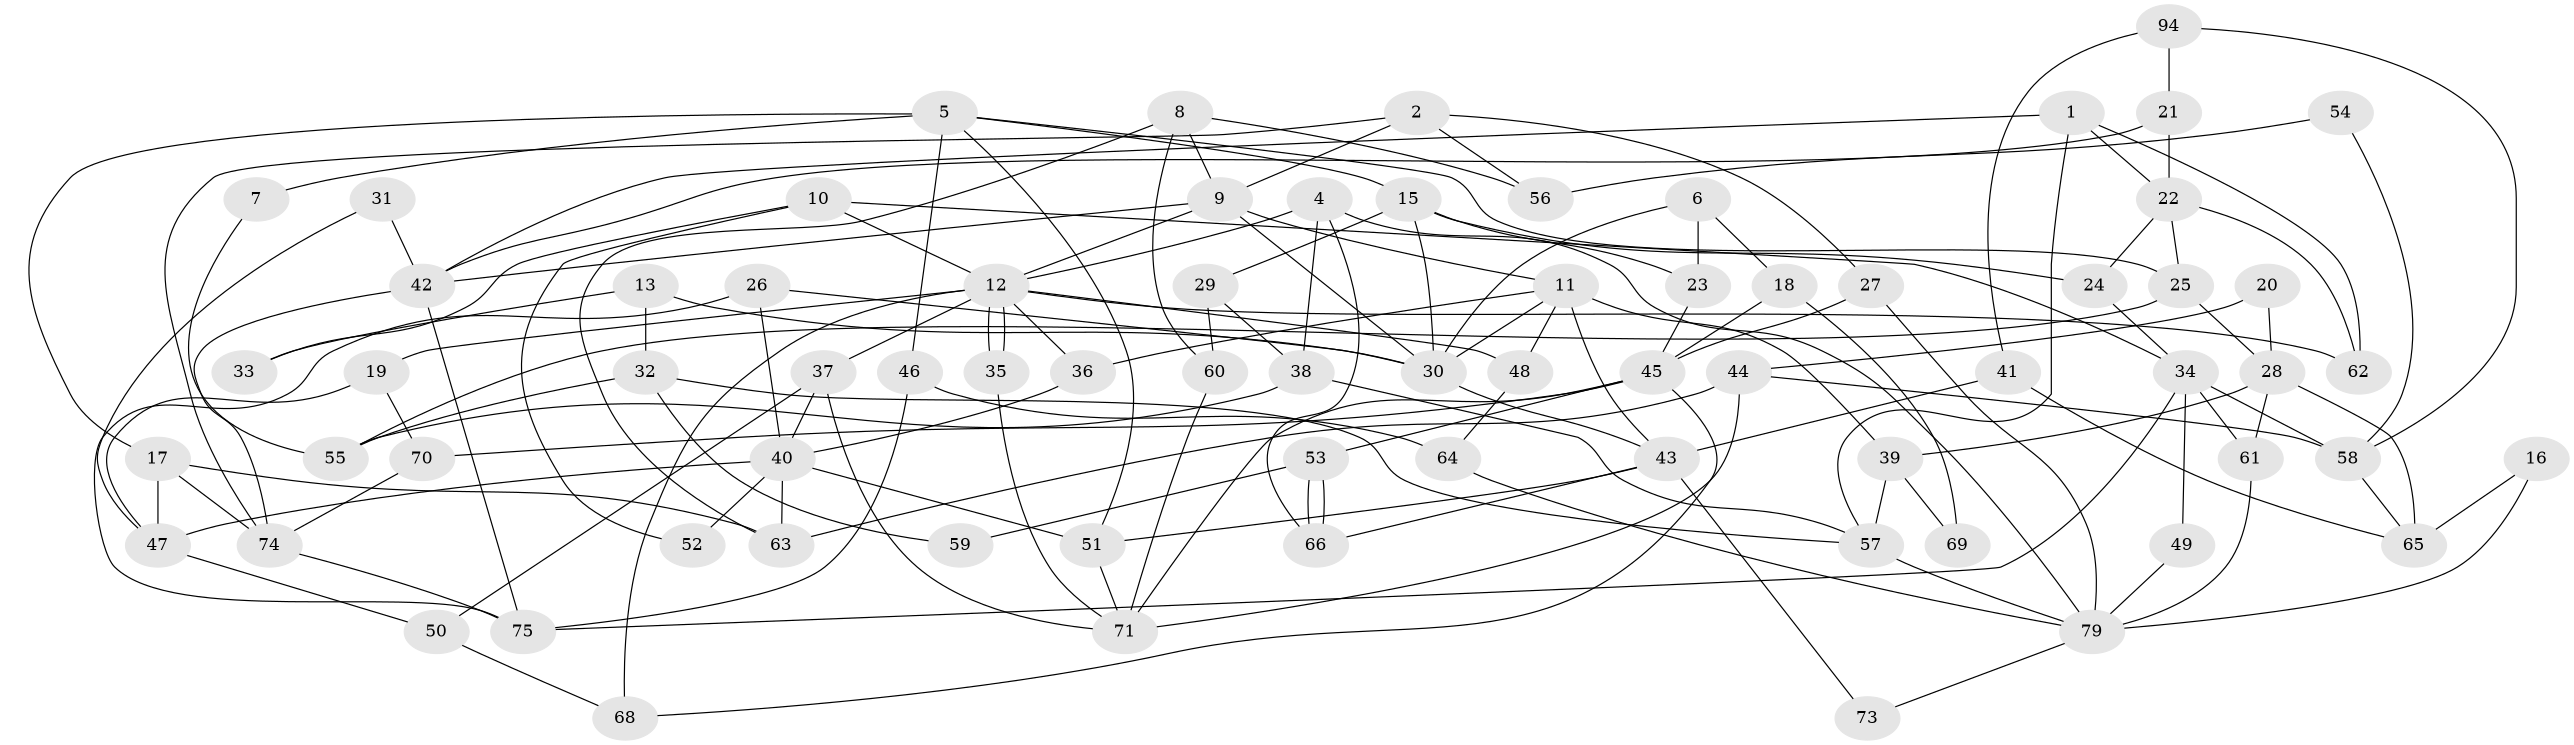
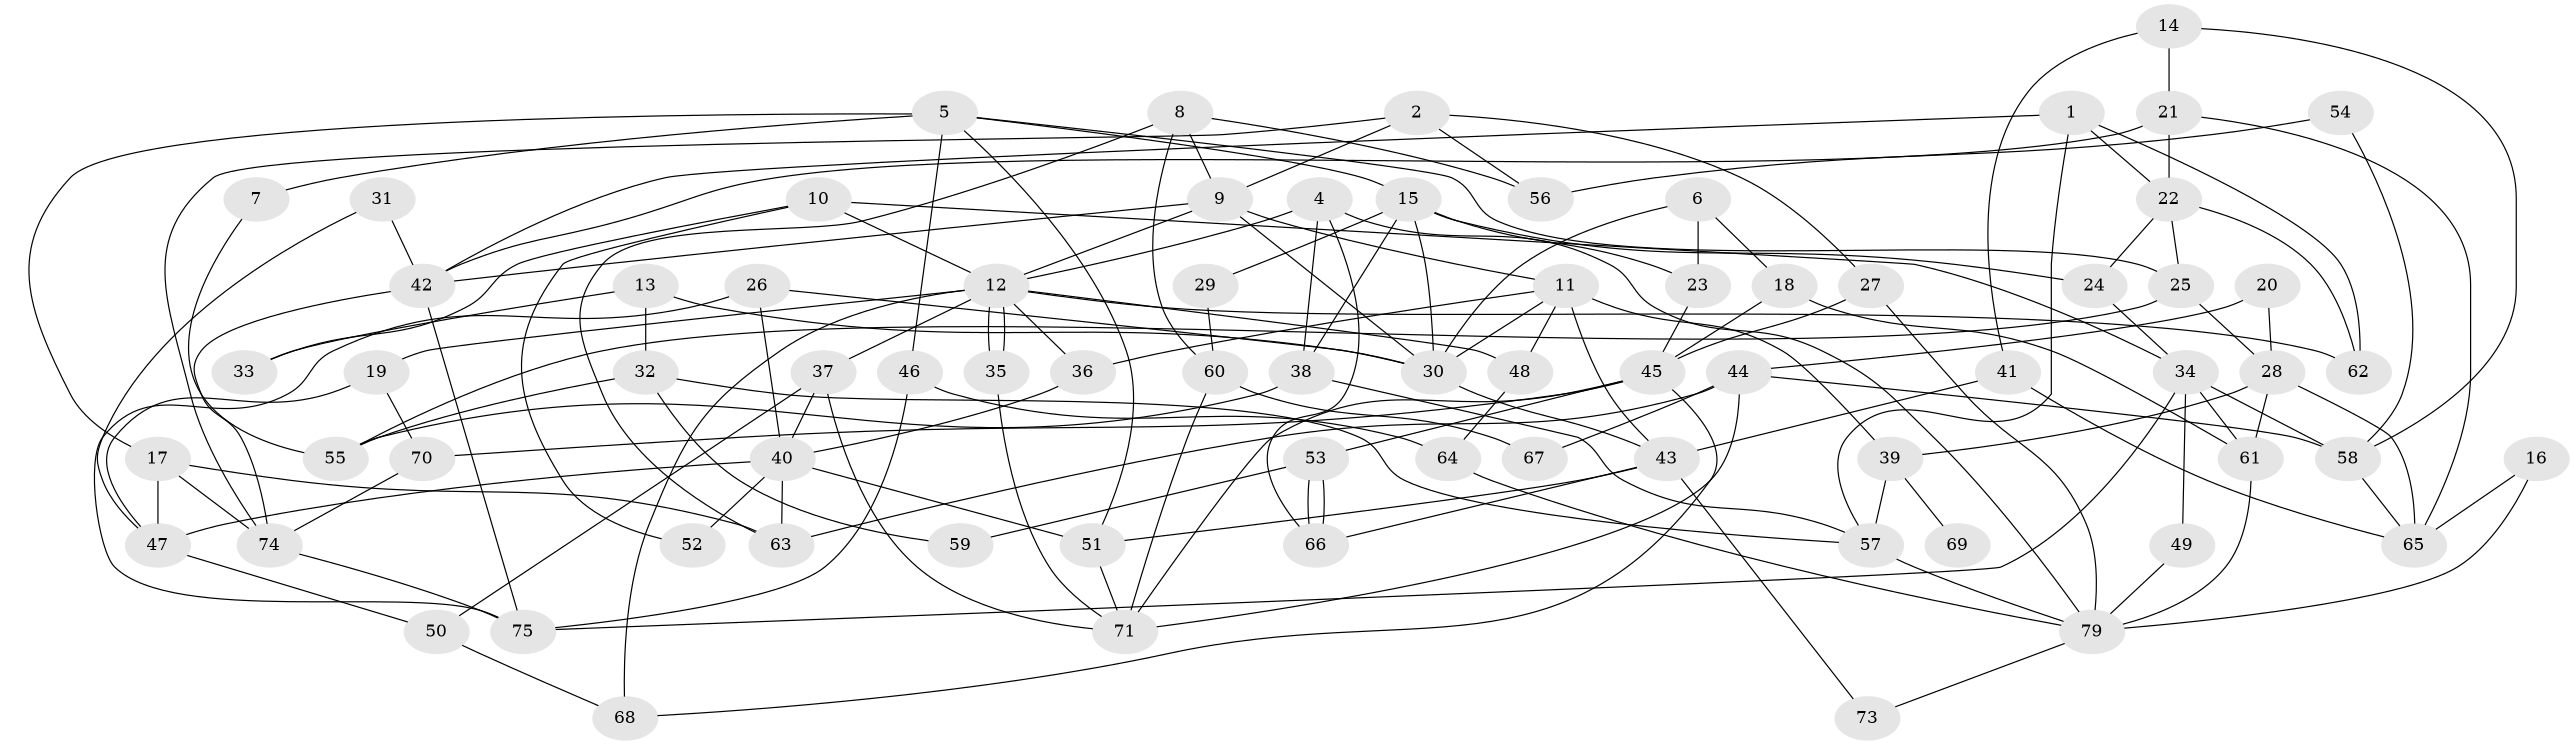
(2169, 26) -> (2169, 26)
none -> (2460, 239)
(1254, 329) -> (1359, 279)
(1893, 381) -> (2038, 347)
none -> (1535, 459)
